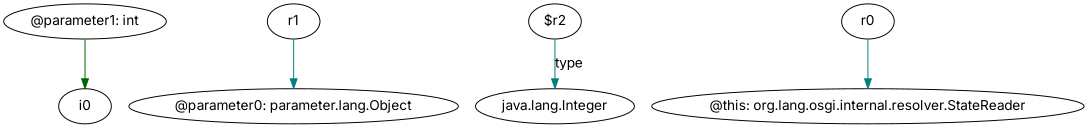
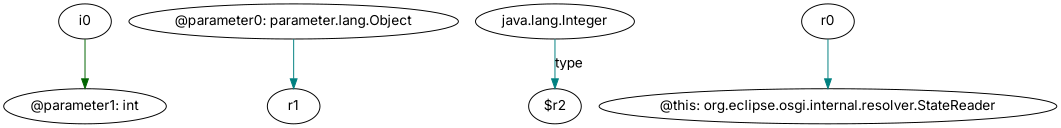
(85, 59) -> (85, 59)
(294, 59) -> (294, 59)
(555, 59) -> (555, 59)
(868, 106) -> (828, 106)
